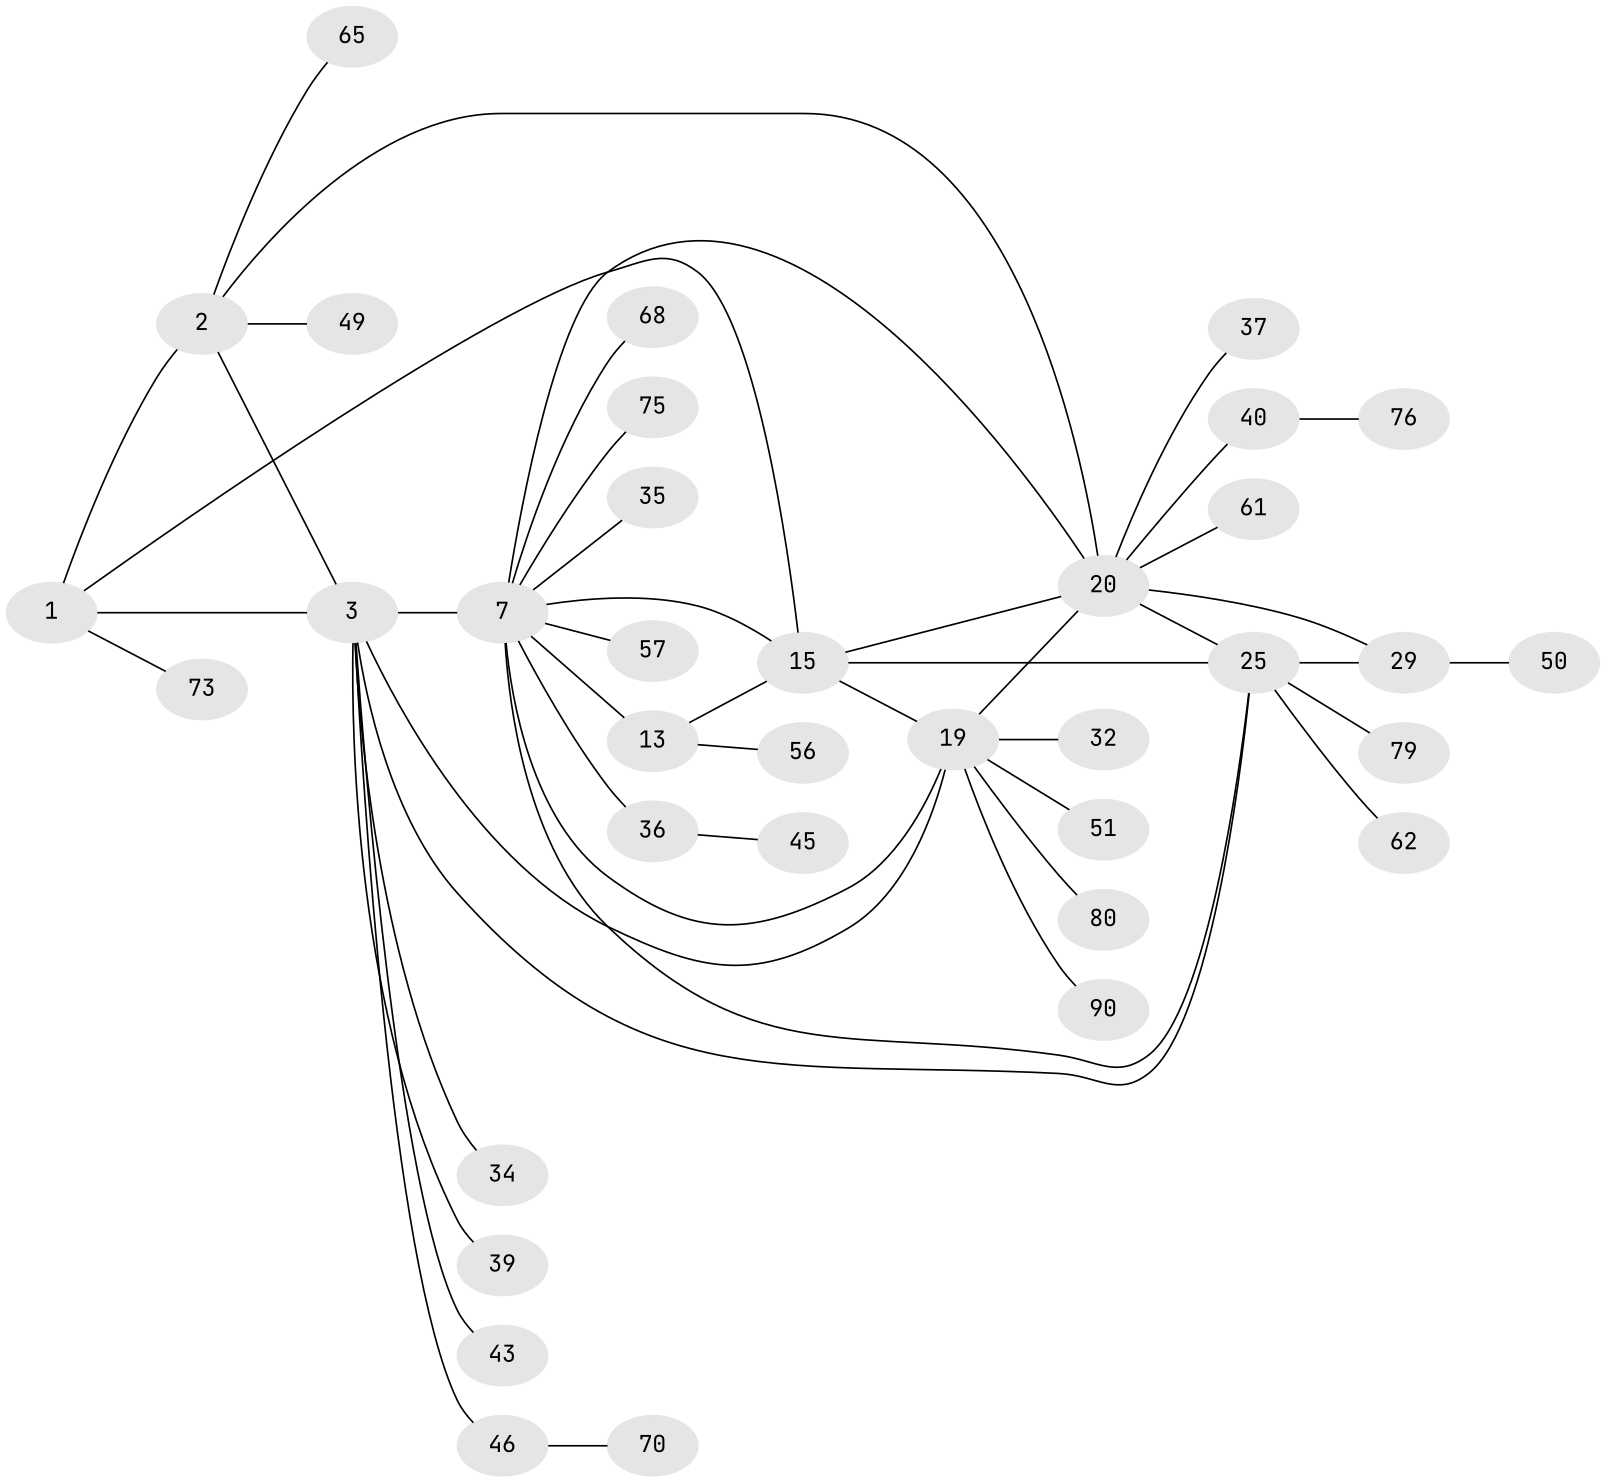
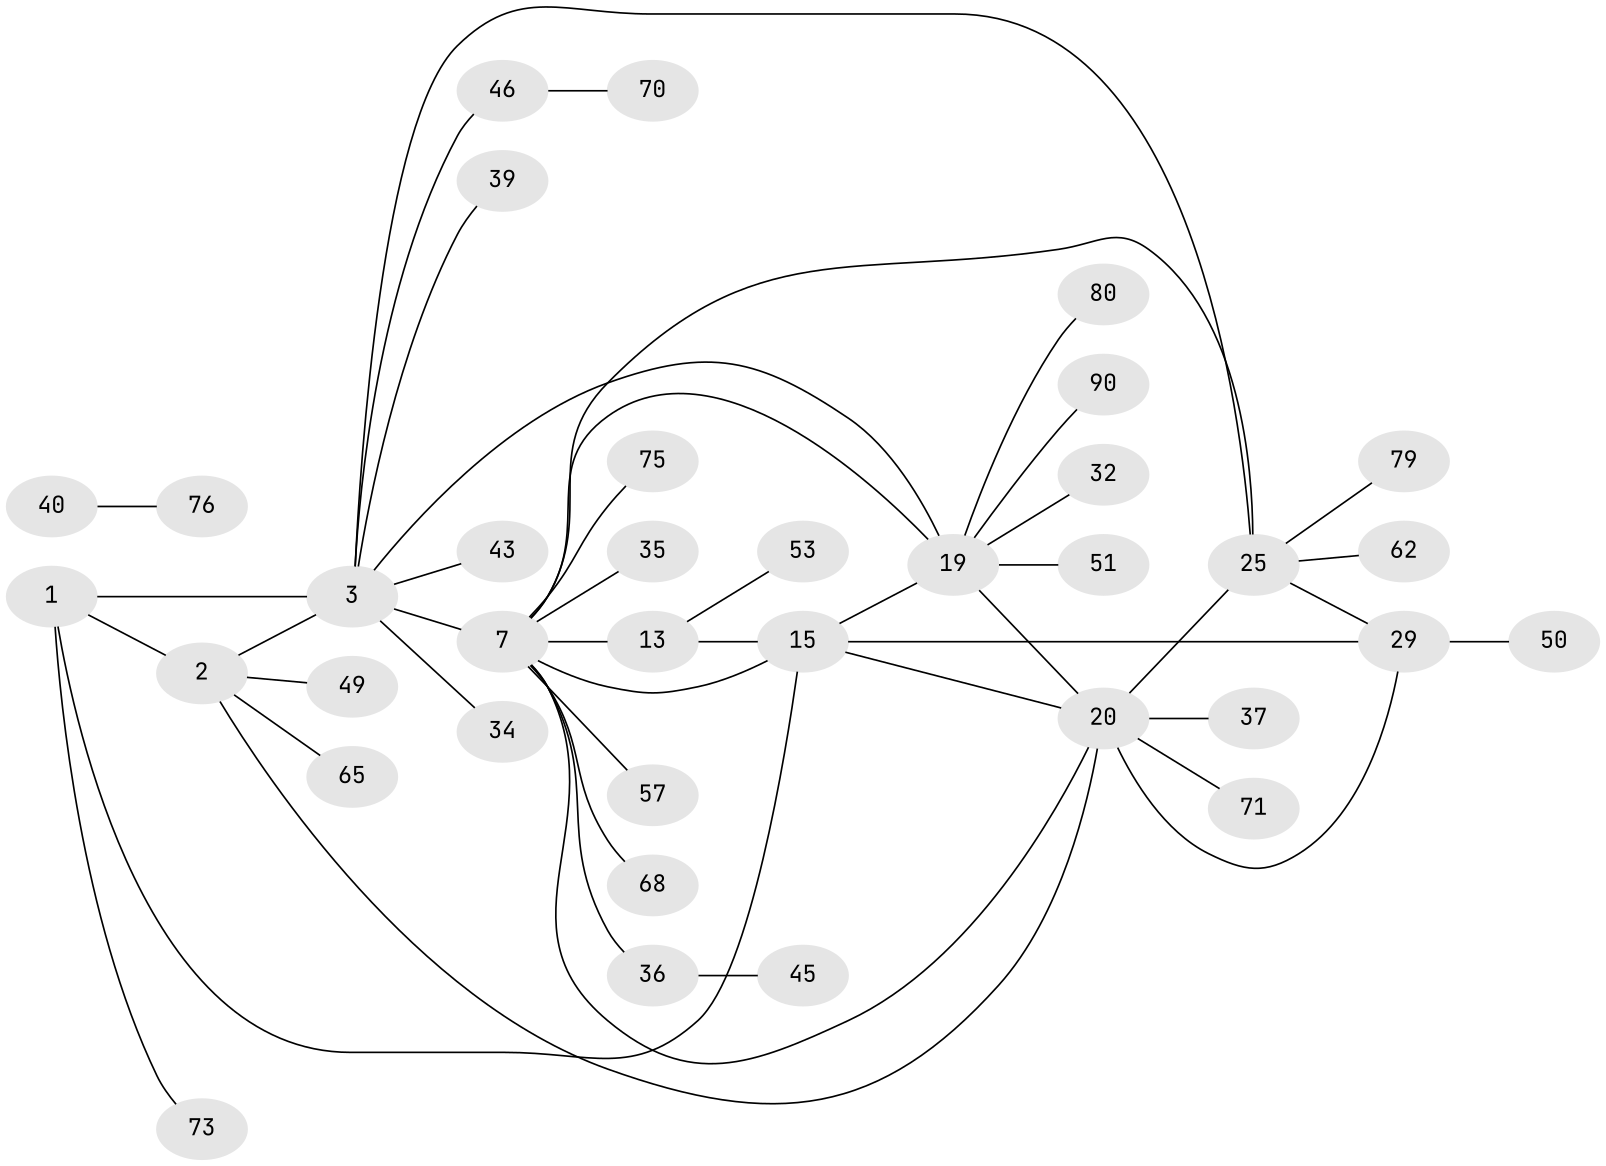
(1176, 501) -> none
(1254, 509) -> (1254, 809)
(1010, 663) -> (1103, 642)
(803, 753) -> (803, 552)
